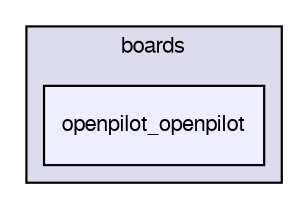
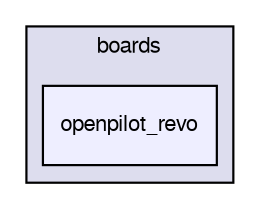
(154, 125) -> (130, 125)
